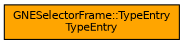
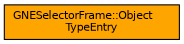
(92, 22) -> (92, 22)
